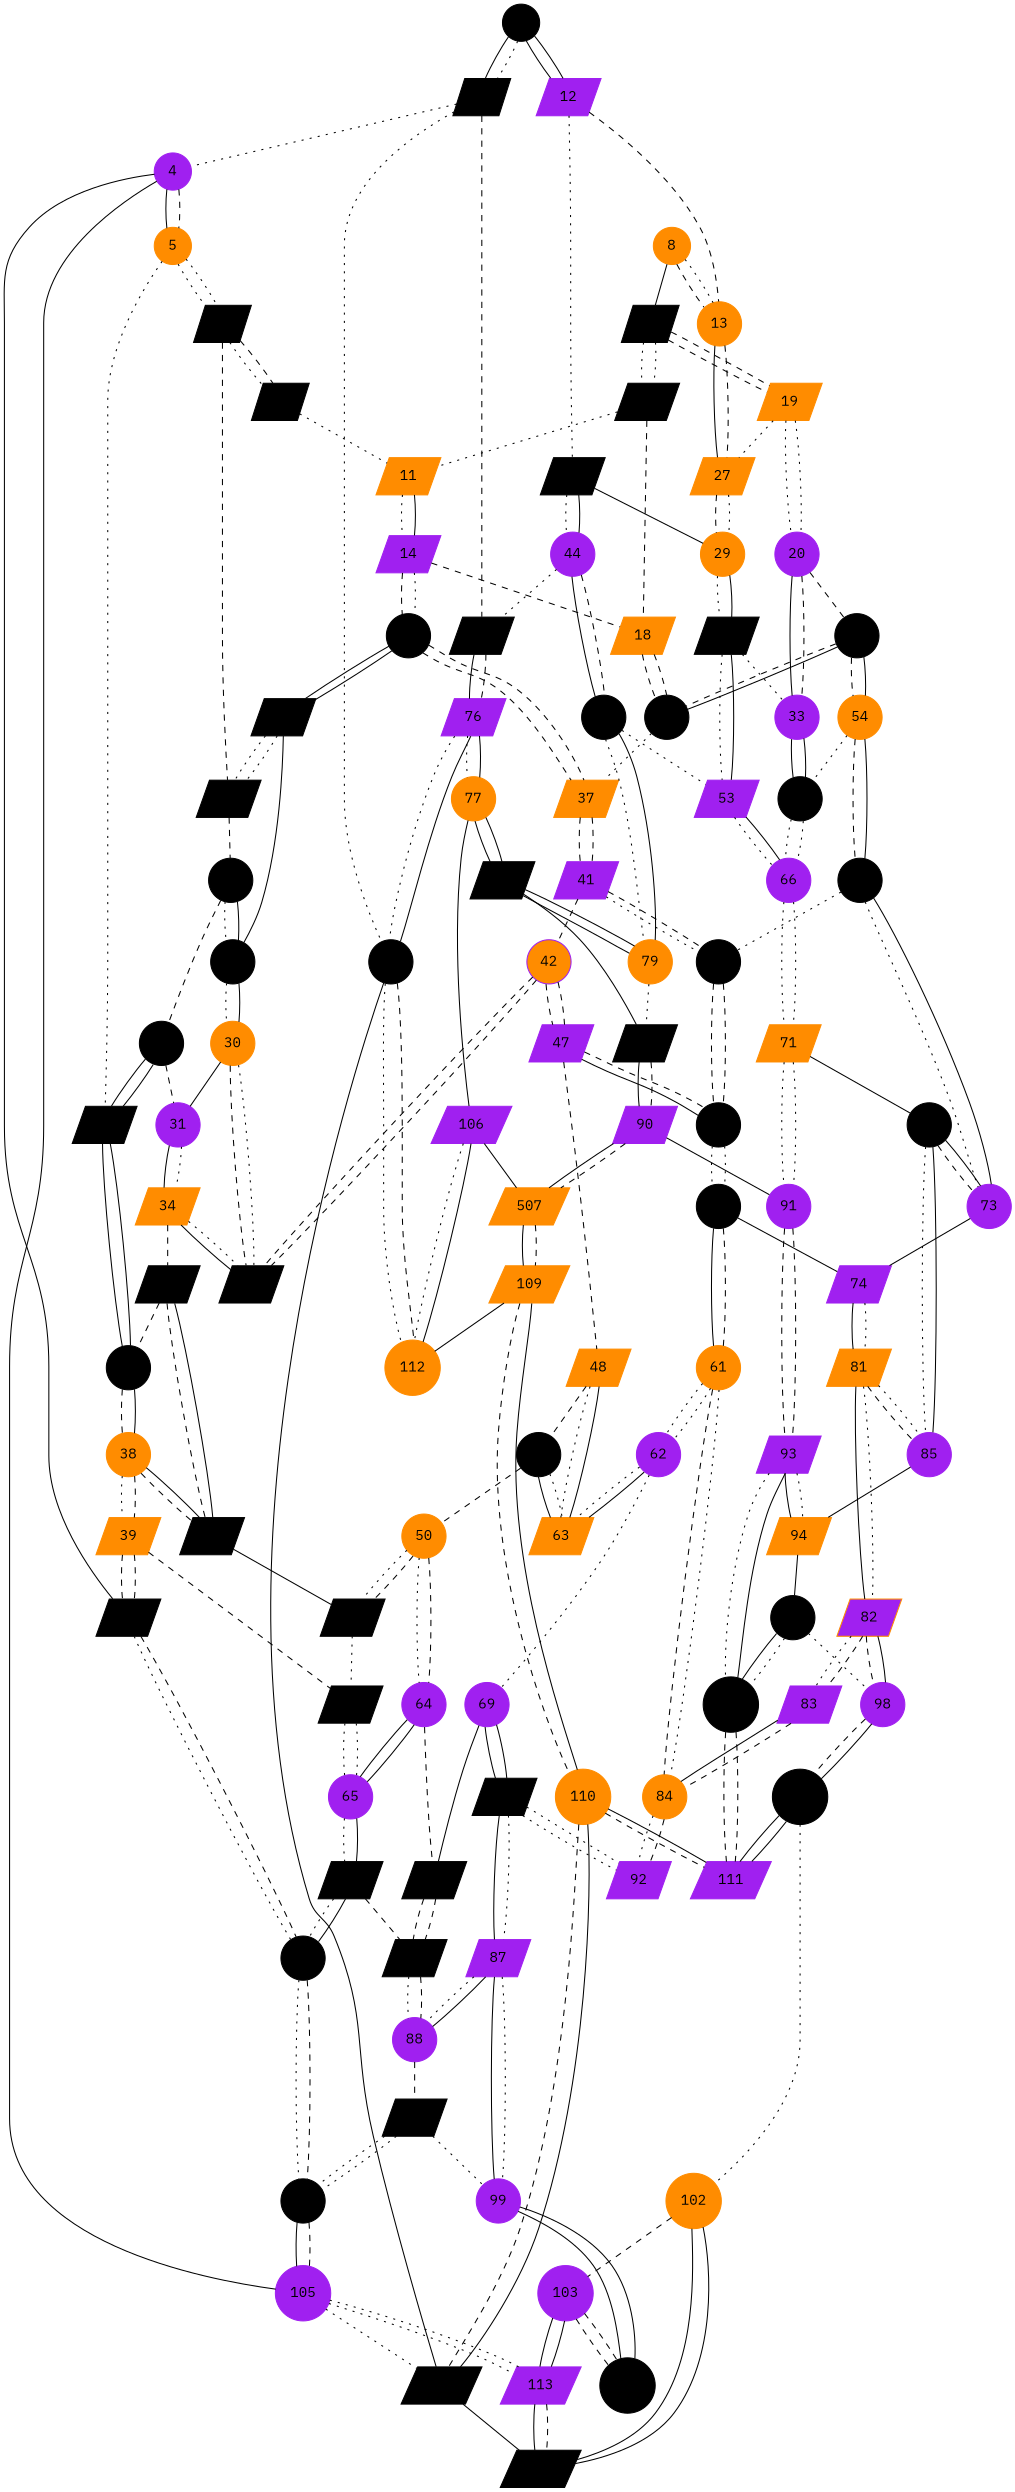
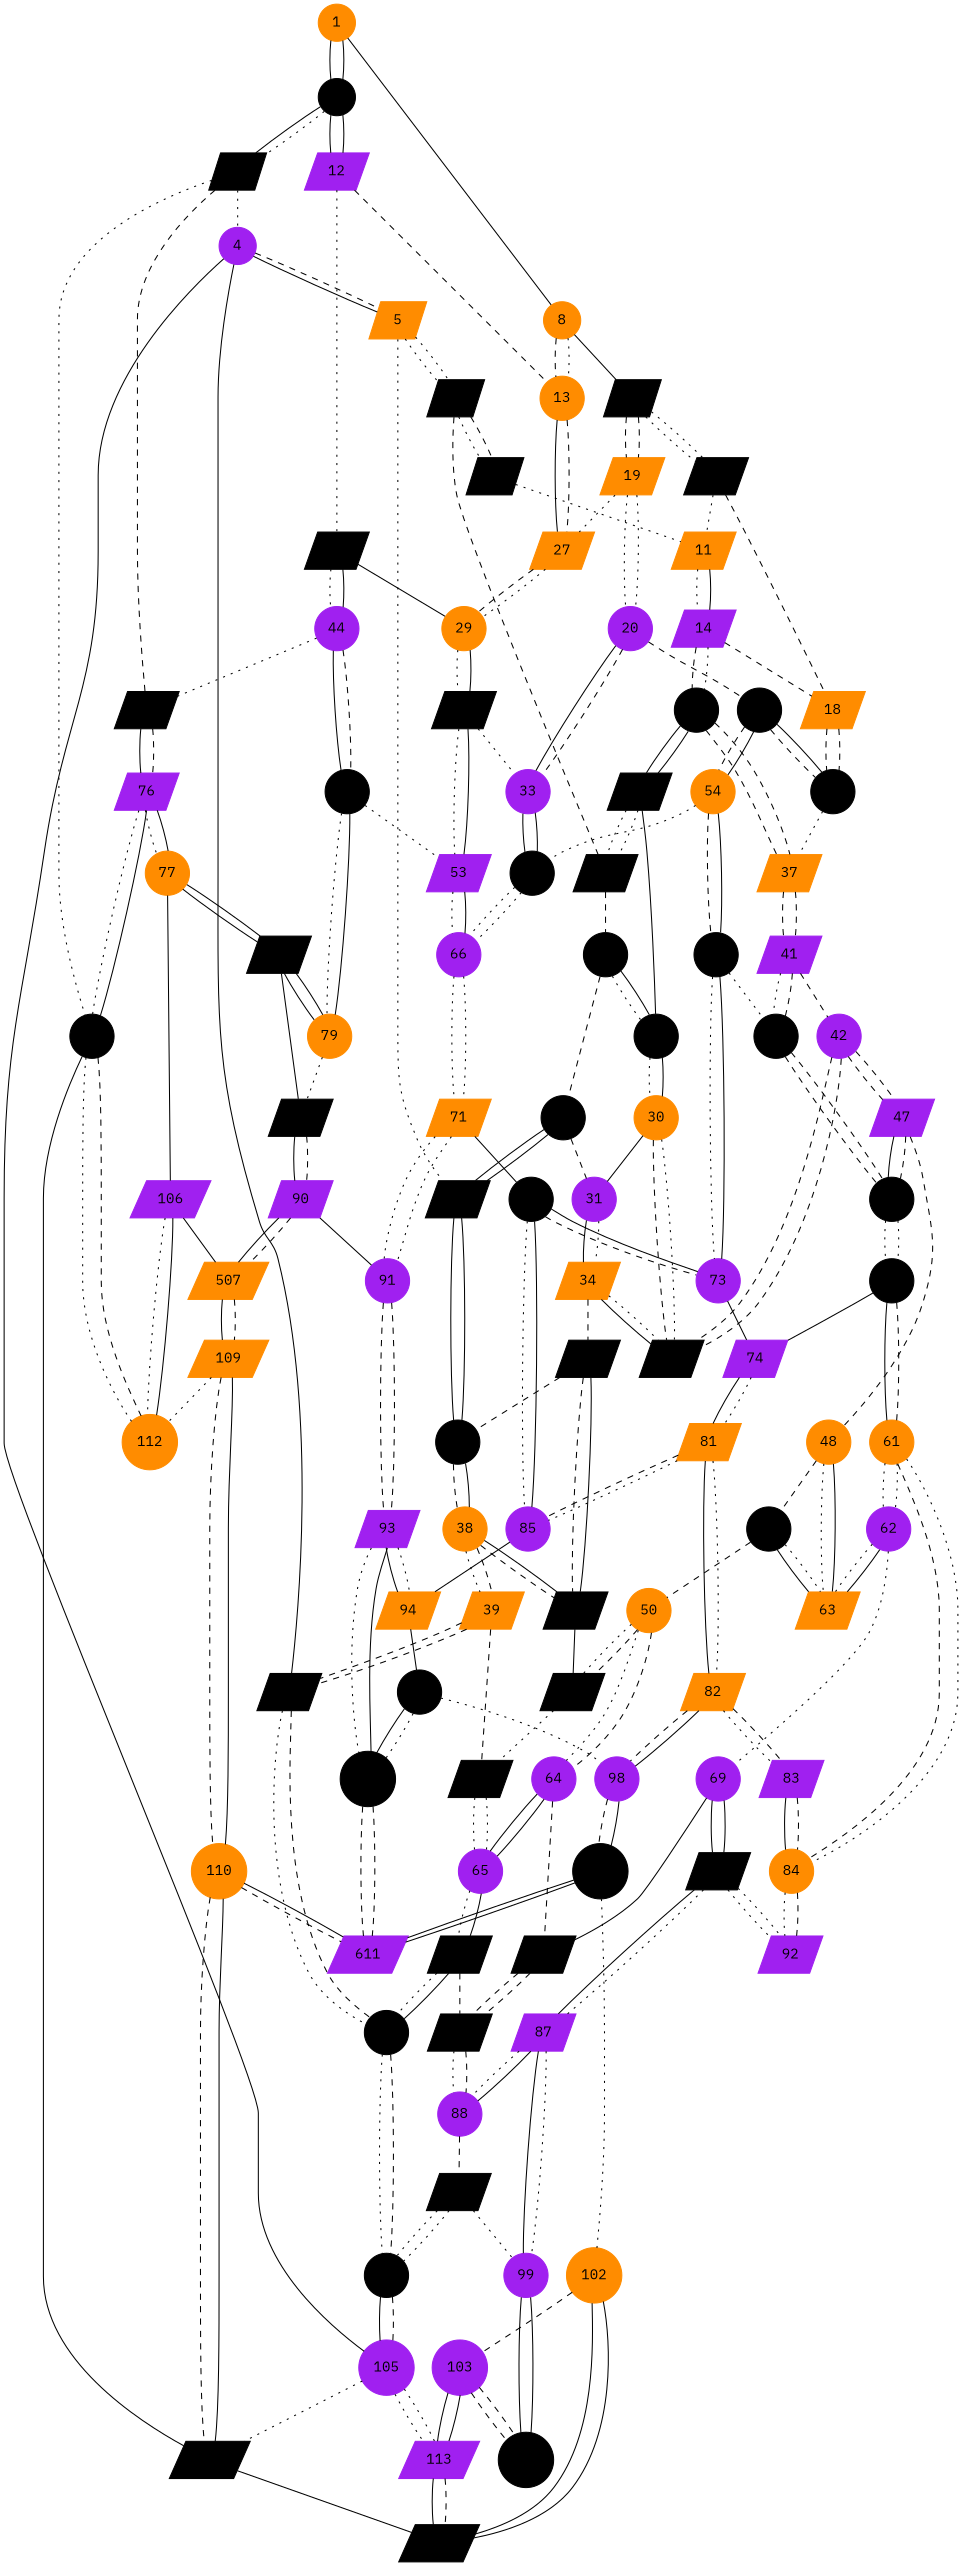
none -> (337, 23)
(173, 246) -> (398, 320)
(549, 962) -> (839, 1036)
(469, 1327) -> (190, 1400)
(599, 1368) -> (829, 1442)
(869, 1618) -> (713, 1692)
(731, 1880) -> (368, 1955)
